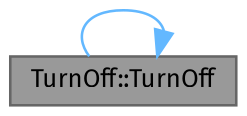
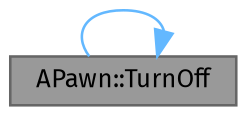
(123, 81) -> (123, 81)
